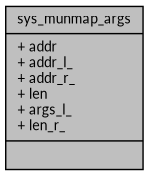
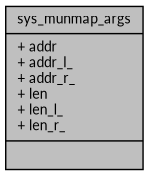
(45, 110) -> (41, 110)
